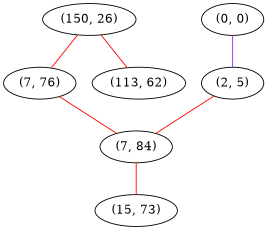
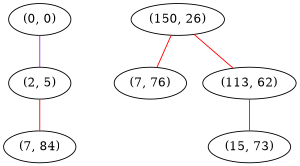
(88, 115) -> none
(136, 179) -> (249, 115)
